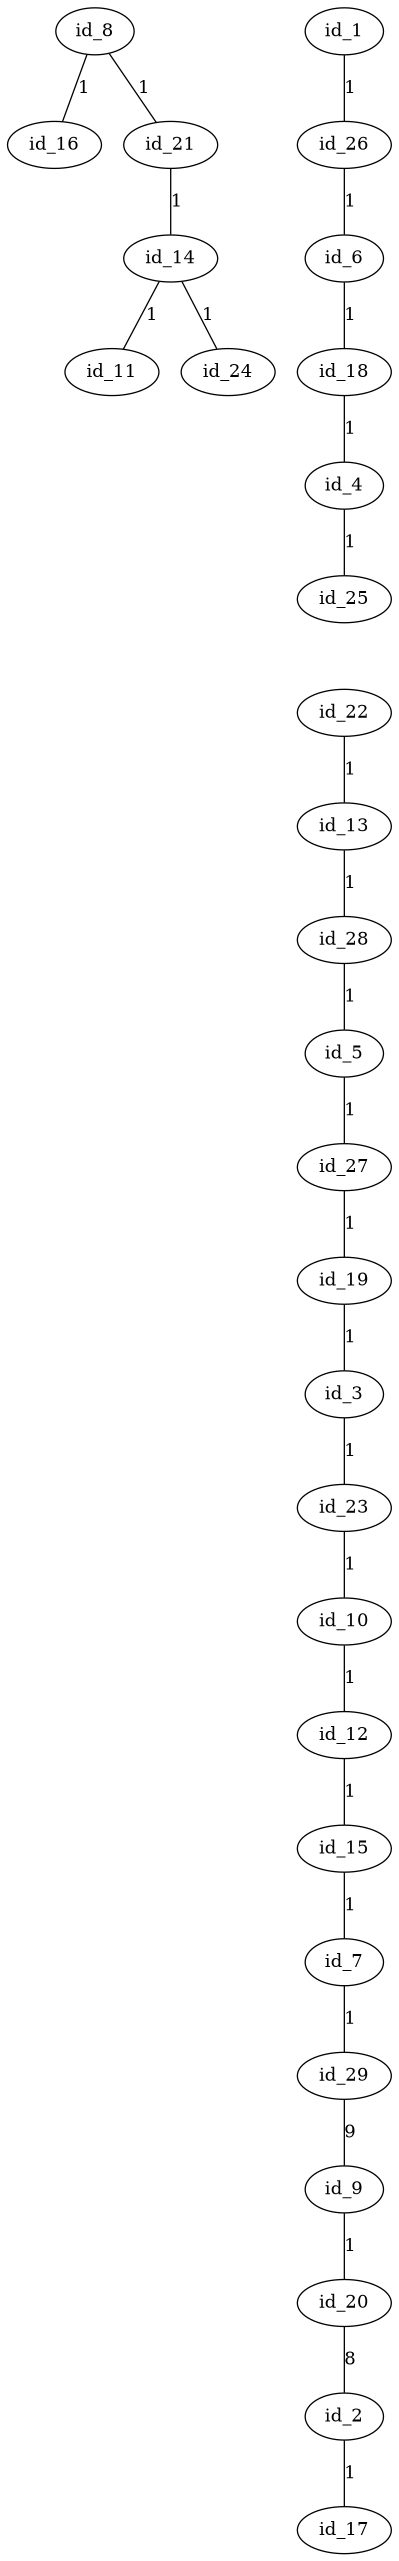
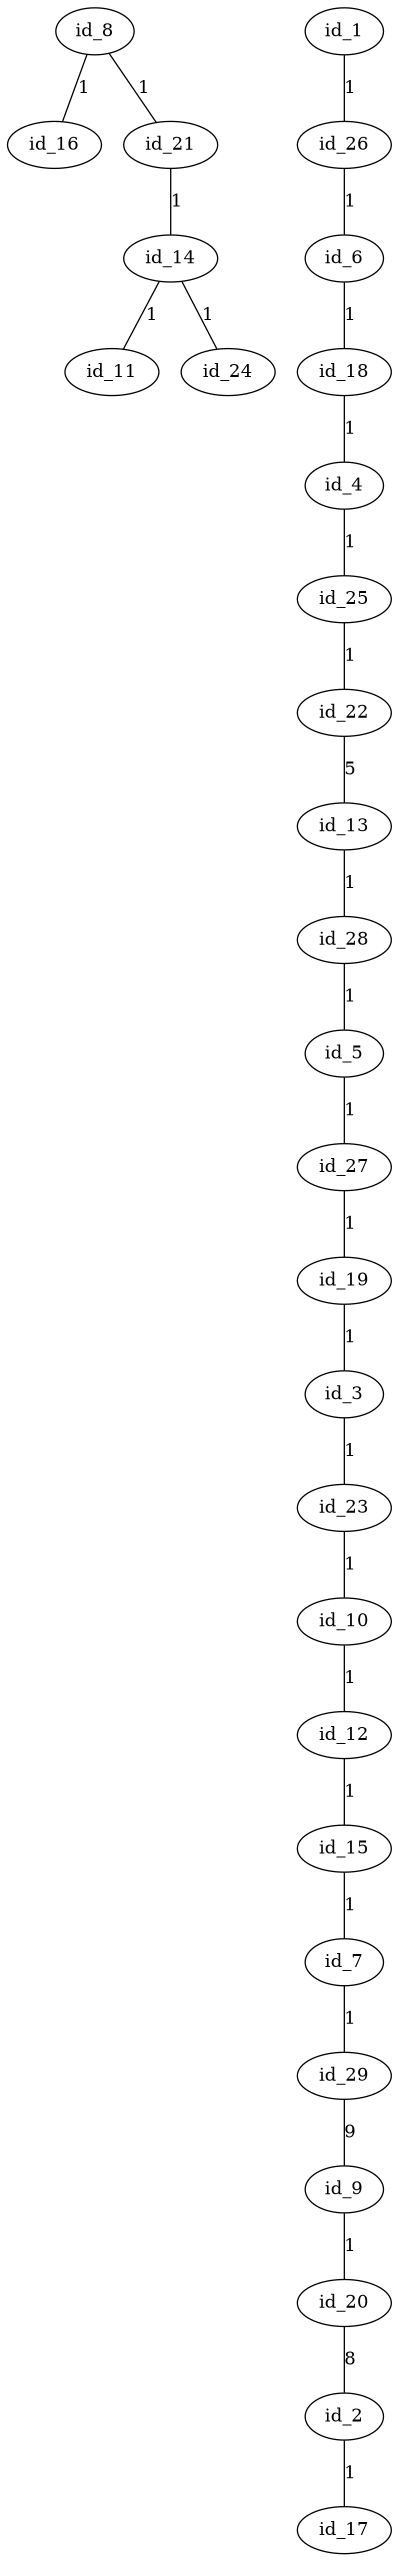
none -> (344, 656)
(351, 770) -> (351, 770)
